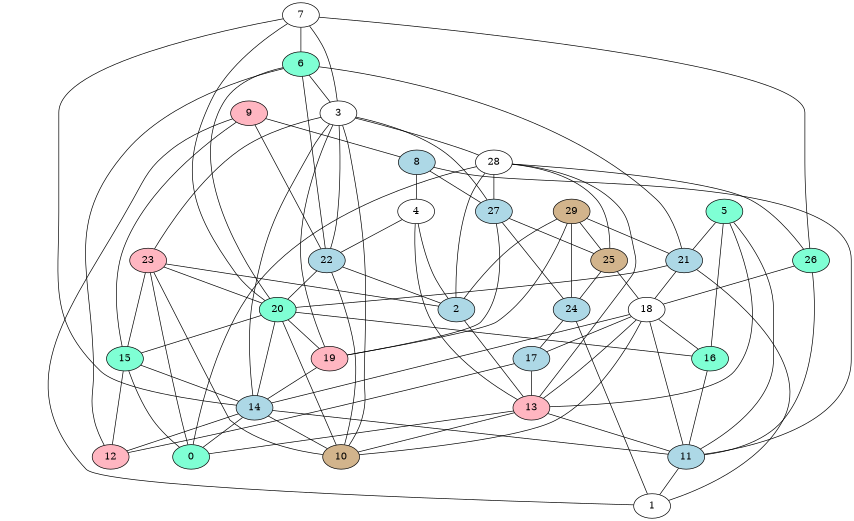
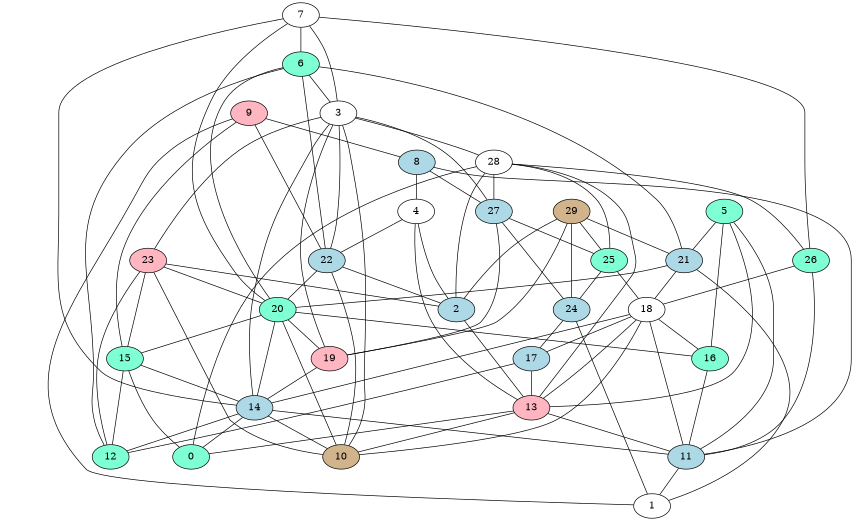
(609, 261) -> (609, 261)
(168, 359) -> (99, 354)
(111, 457) -> (111, 457)
